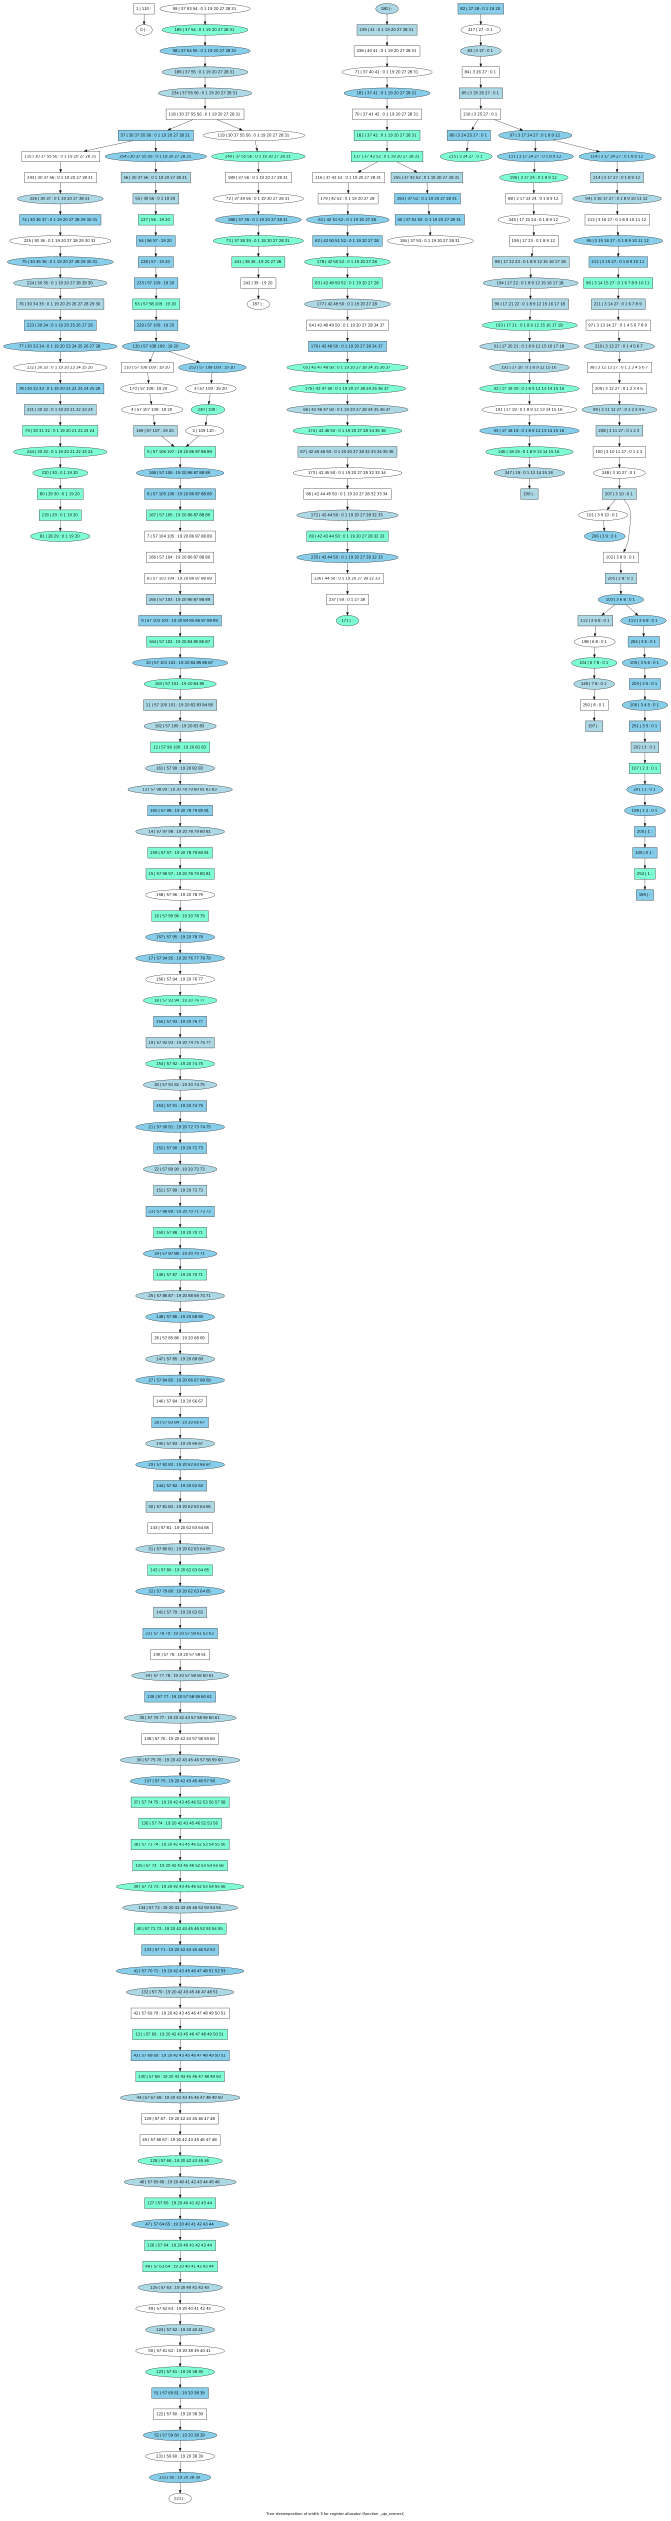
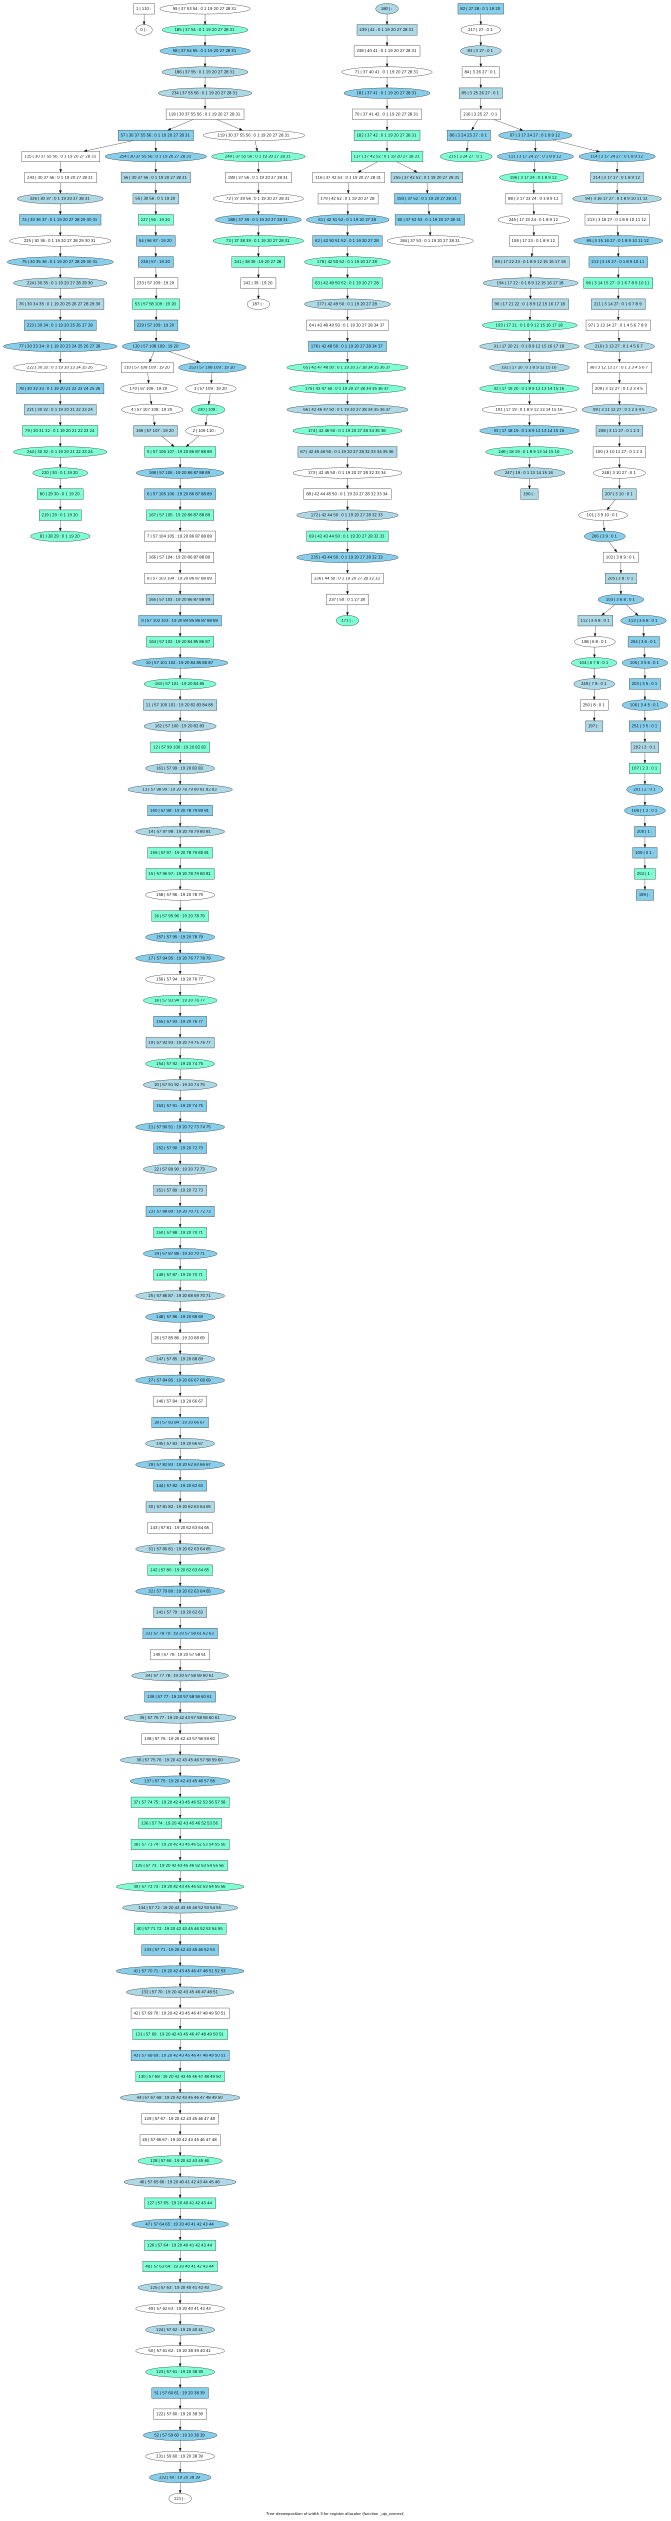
(156, 283) -> (156, 283)
(630, 524) -> (612, 546)
